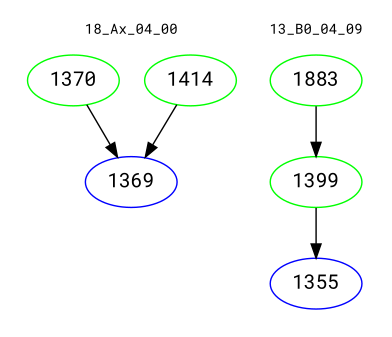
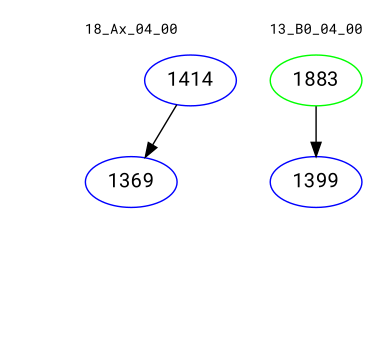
(317, 30) -> (317, 30)
(73, 80) -> none
(190, 80) -> (190, 80)
(316, 182) -> (316, 182)
(316, 284) -> none
